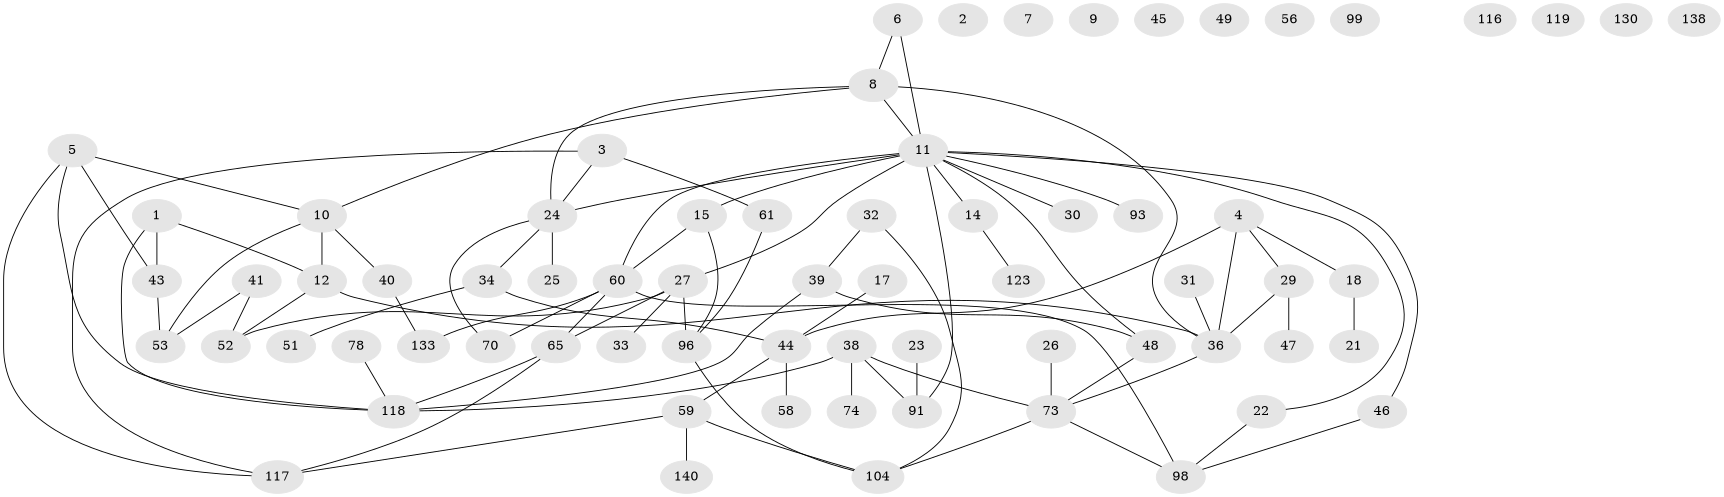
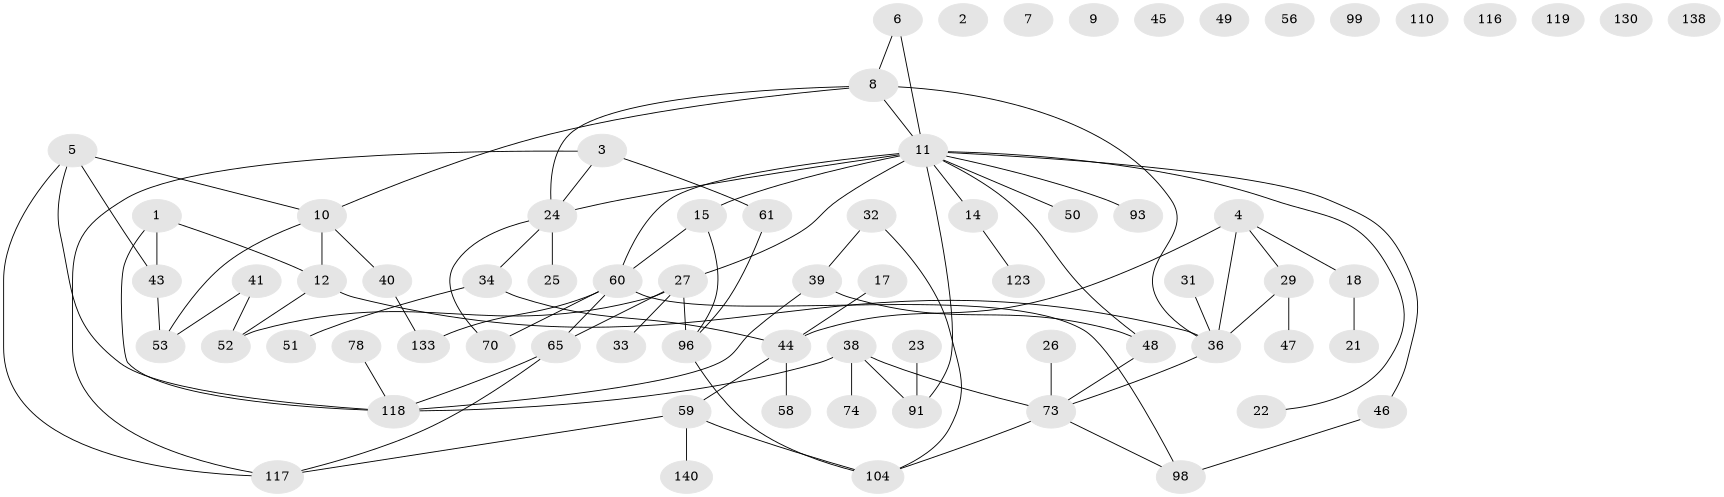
none -> (1422, 20)
(1073, 216) -> (1073, 216)
(1221, 444) -> none
